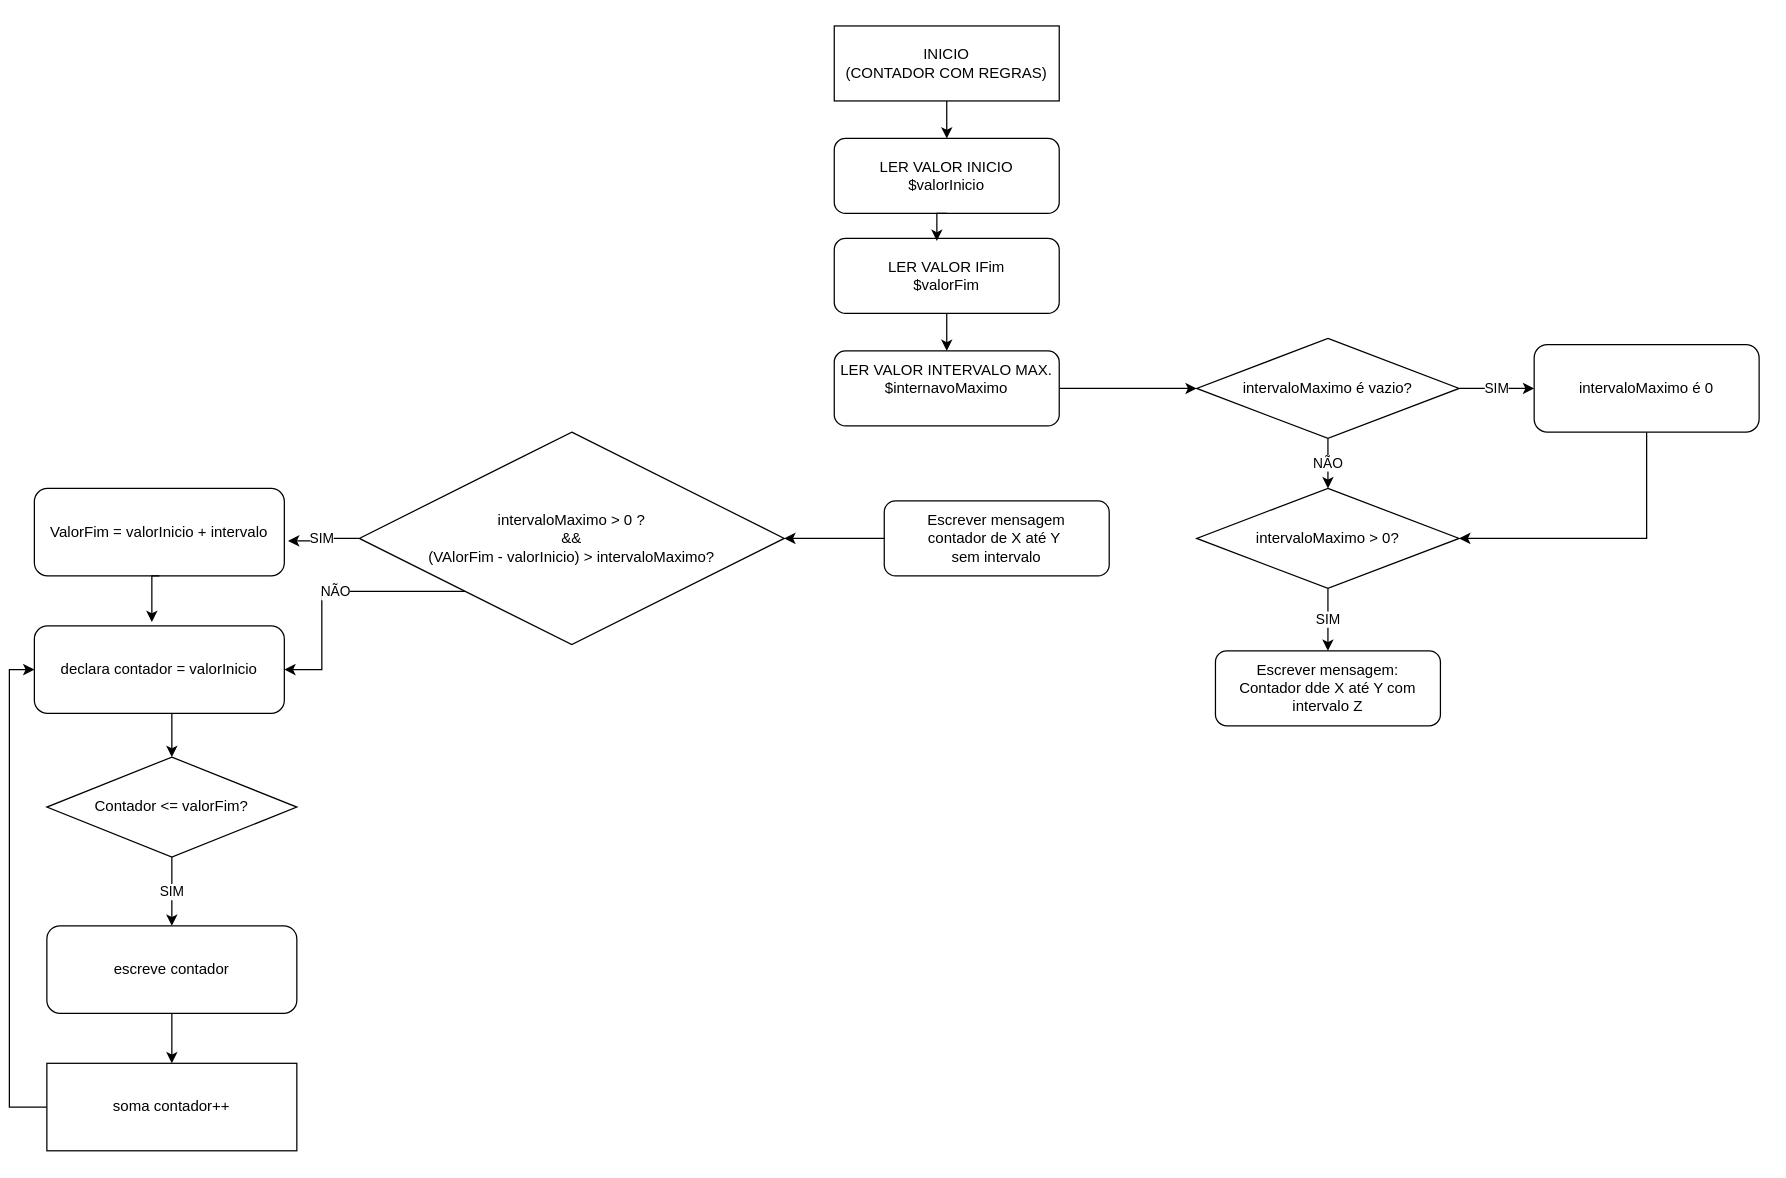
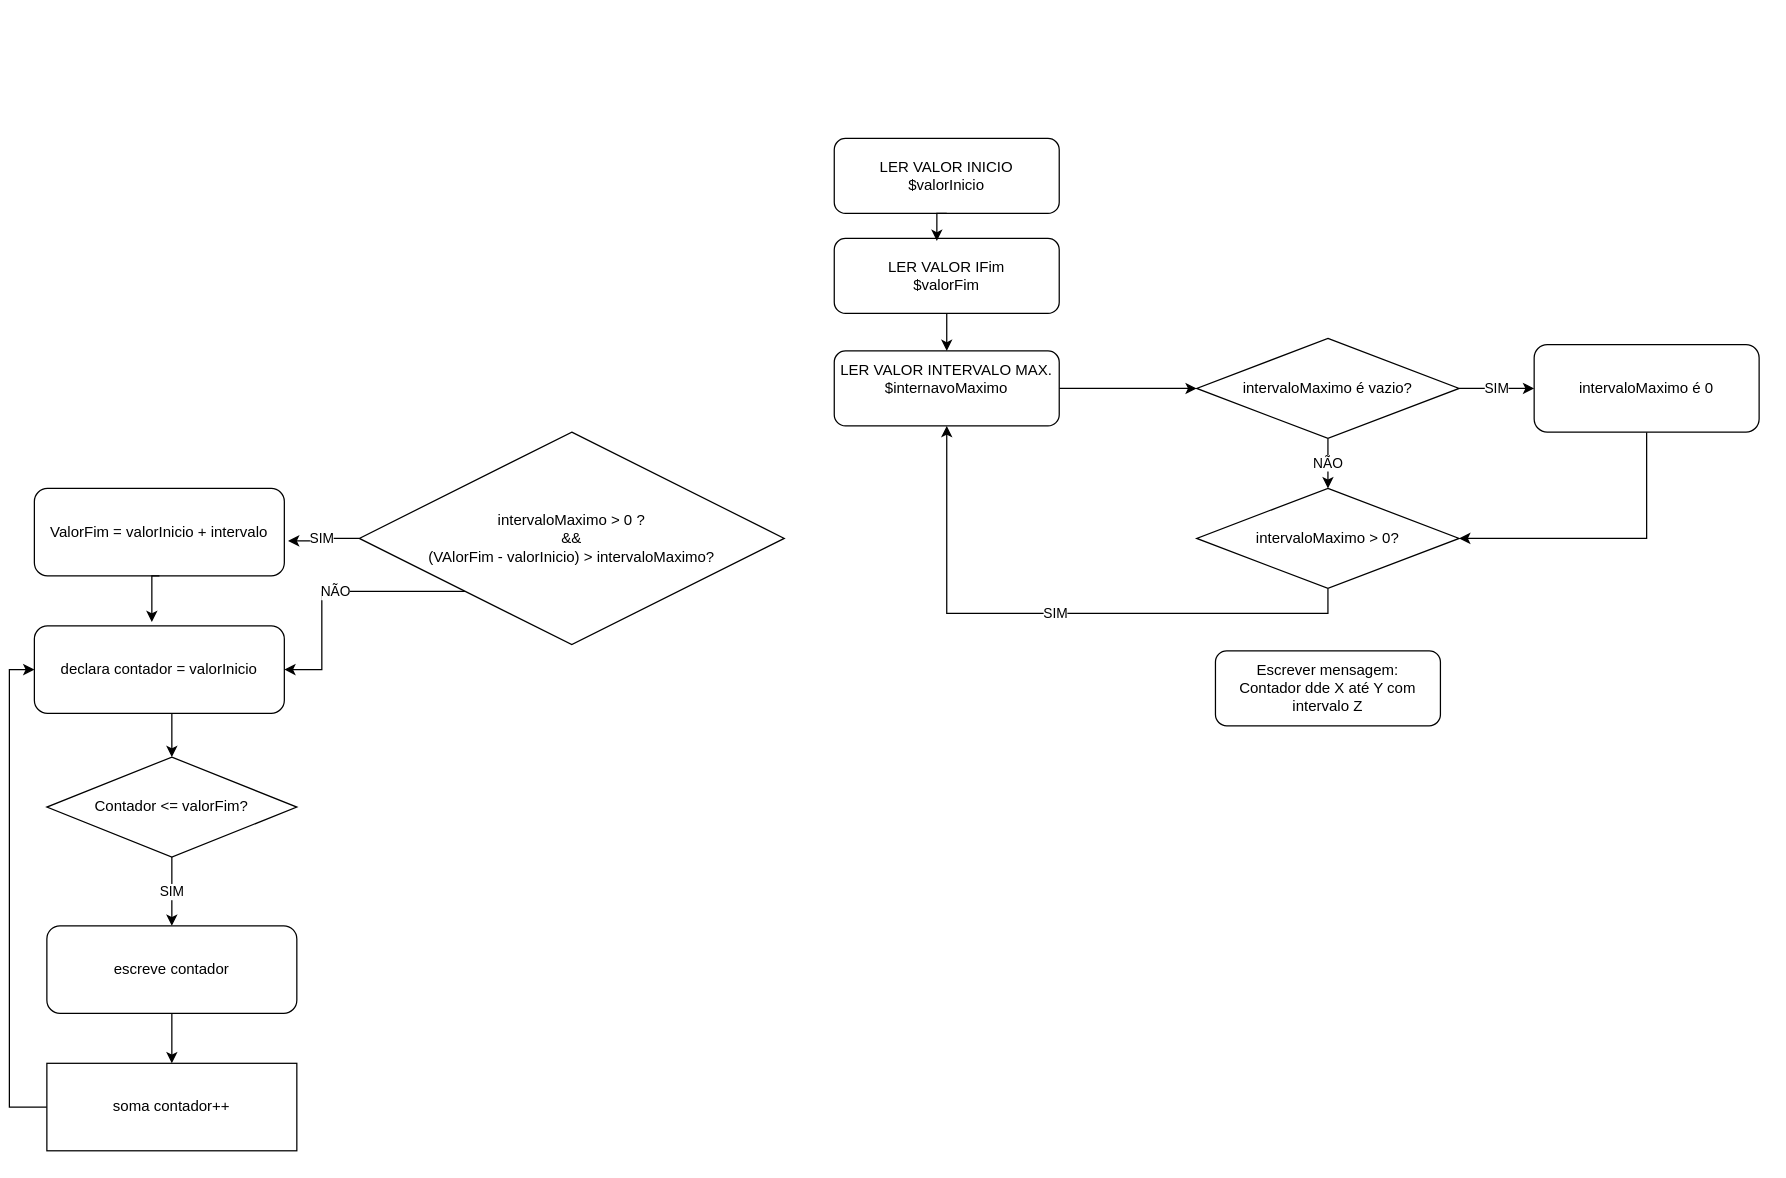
(947, 63) -> none
(947, 115) -> none
(838, 538) -> none
(997, 538) -> none
(1328, 627) -> (1050, 613)
